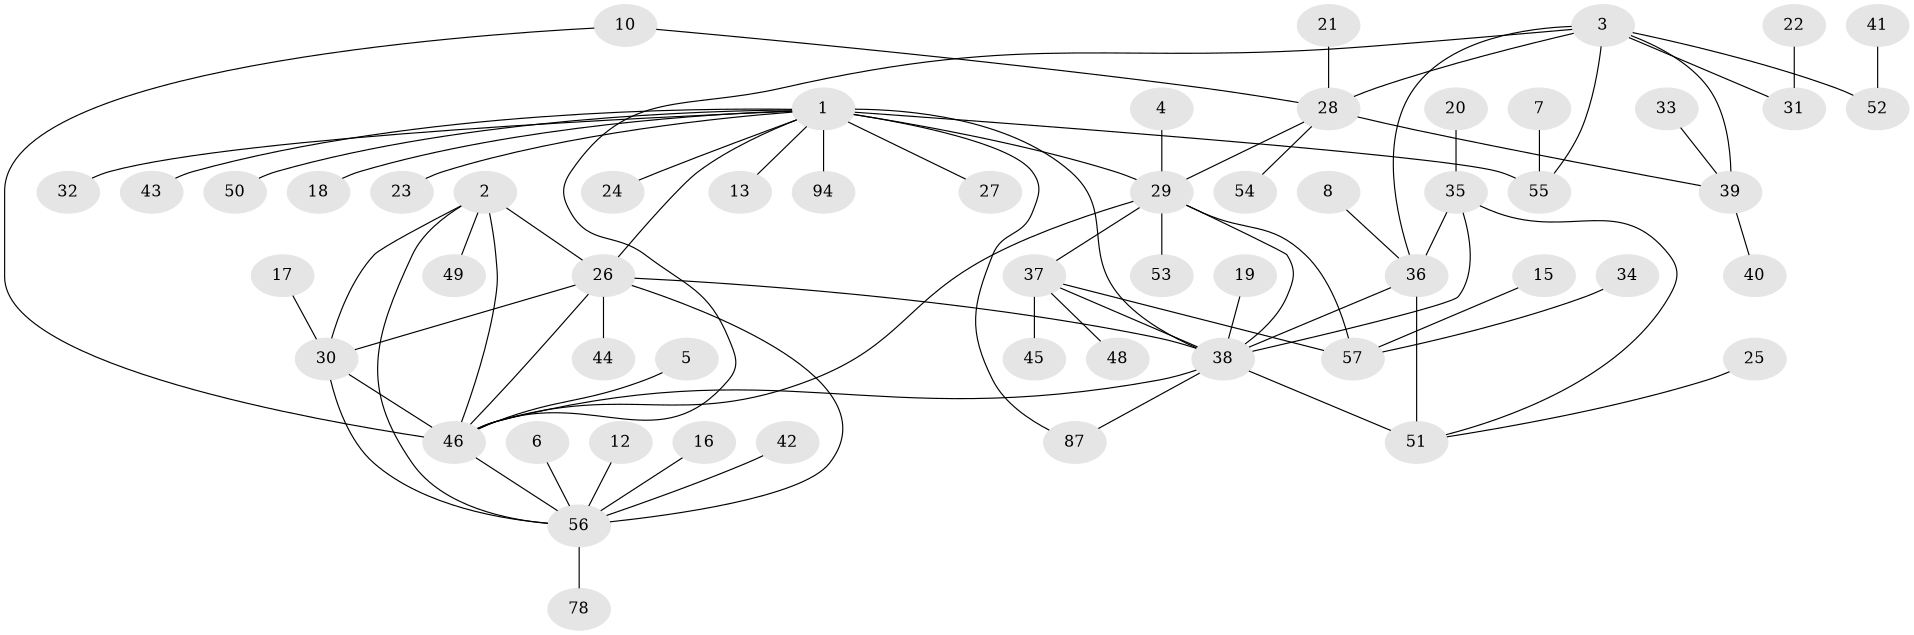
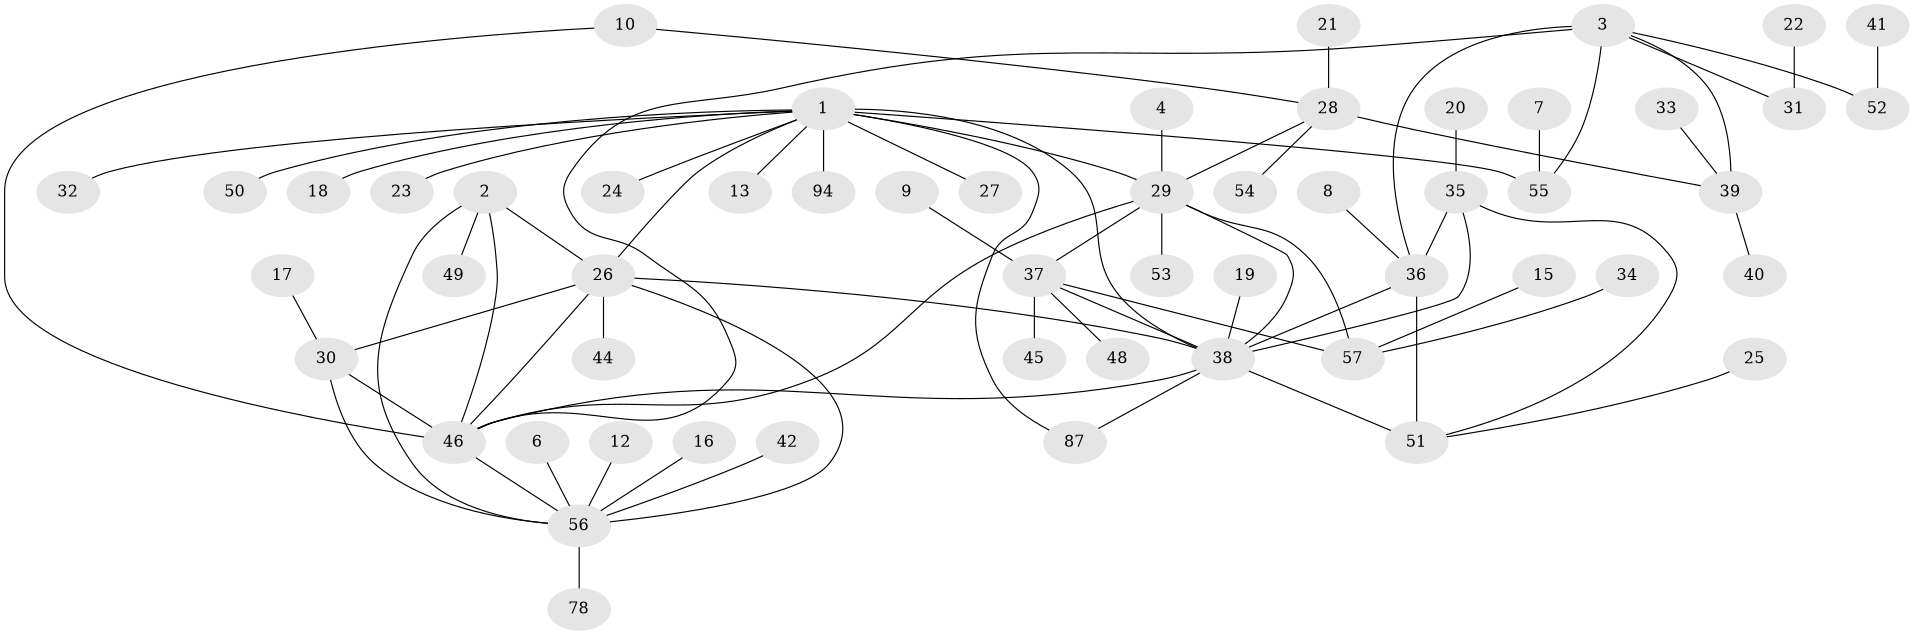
(1463, 62) -> none
(152, 192) -> none
none -> (907, 192)
(376, 253) -> none
(687, 359) -> none
